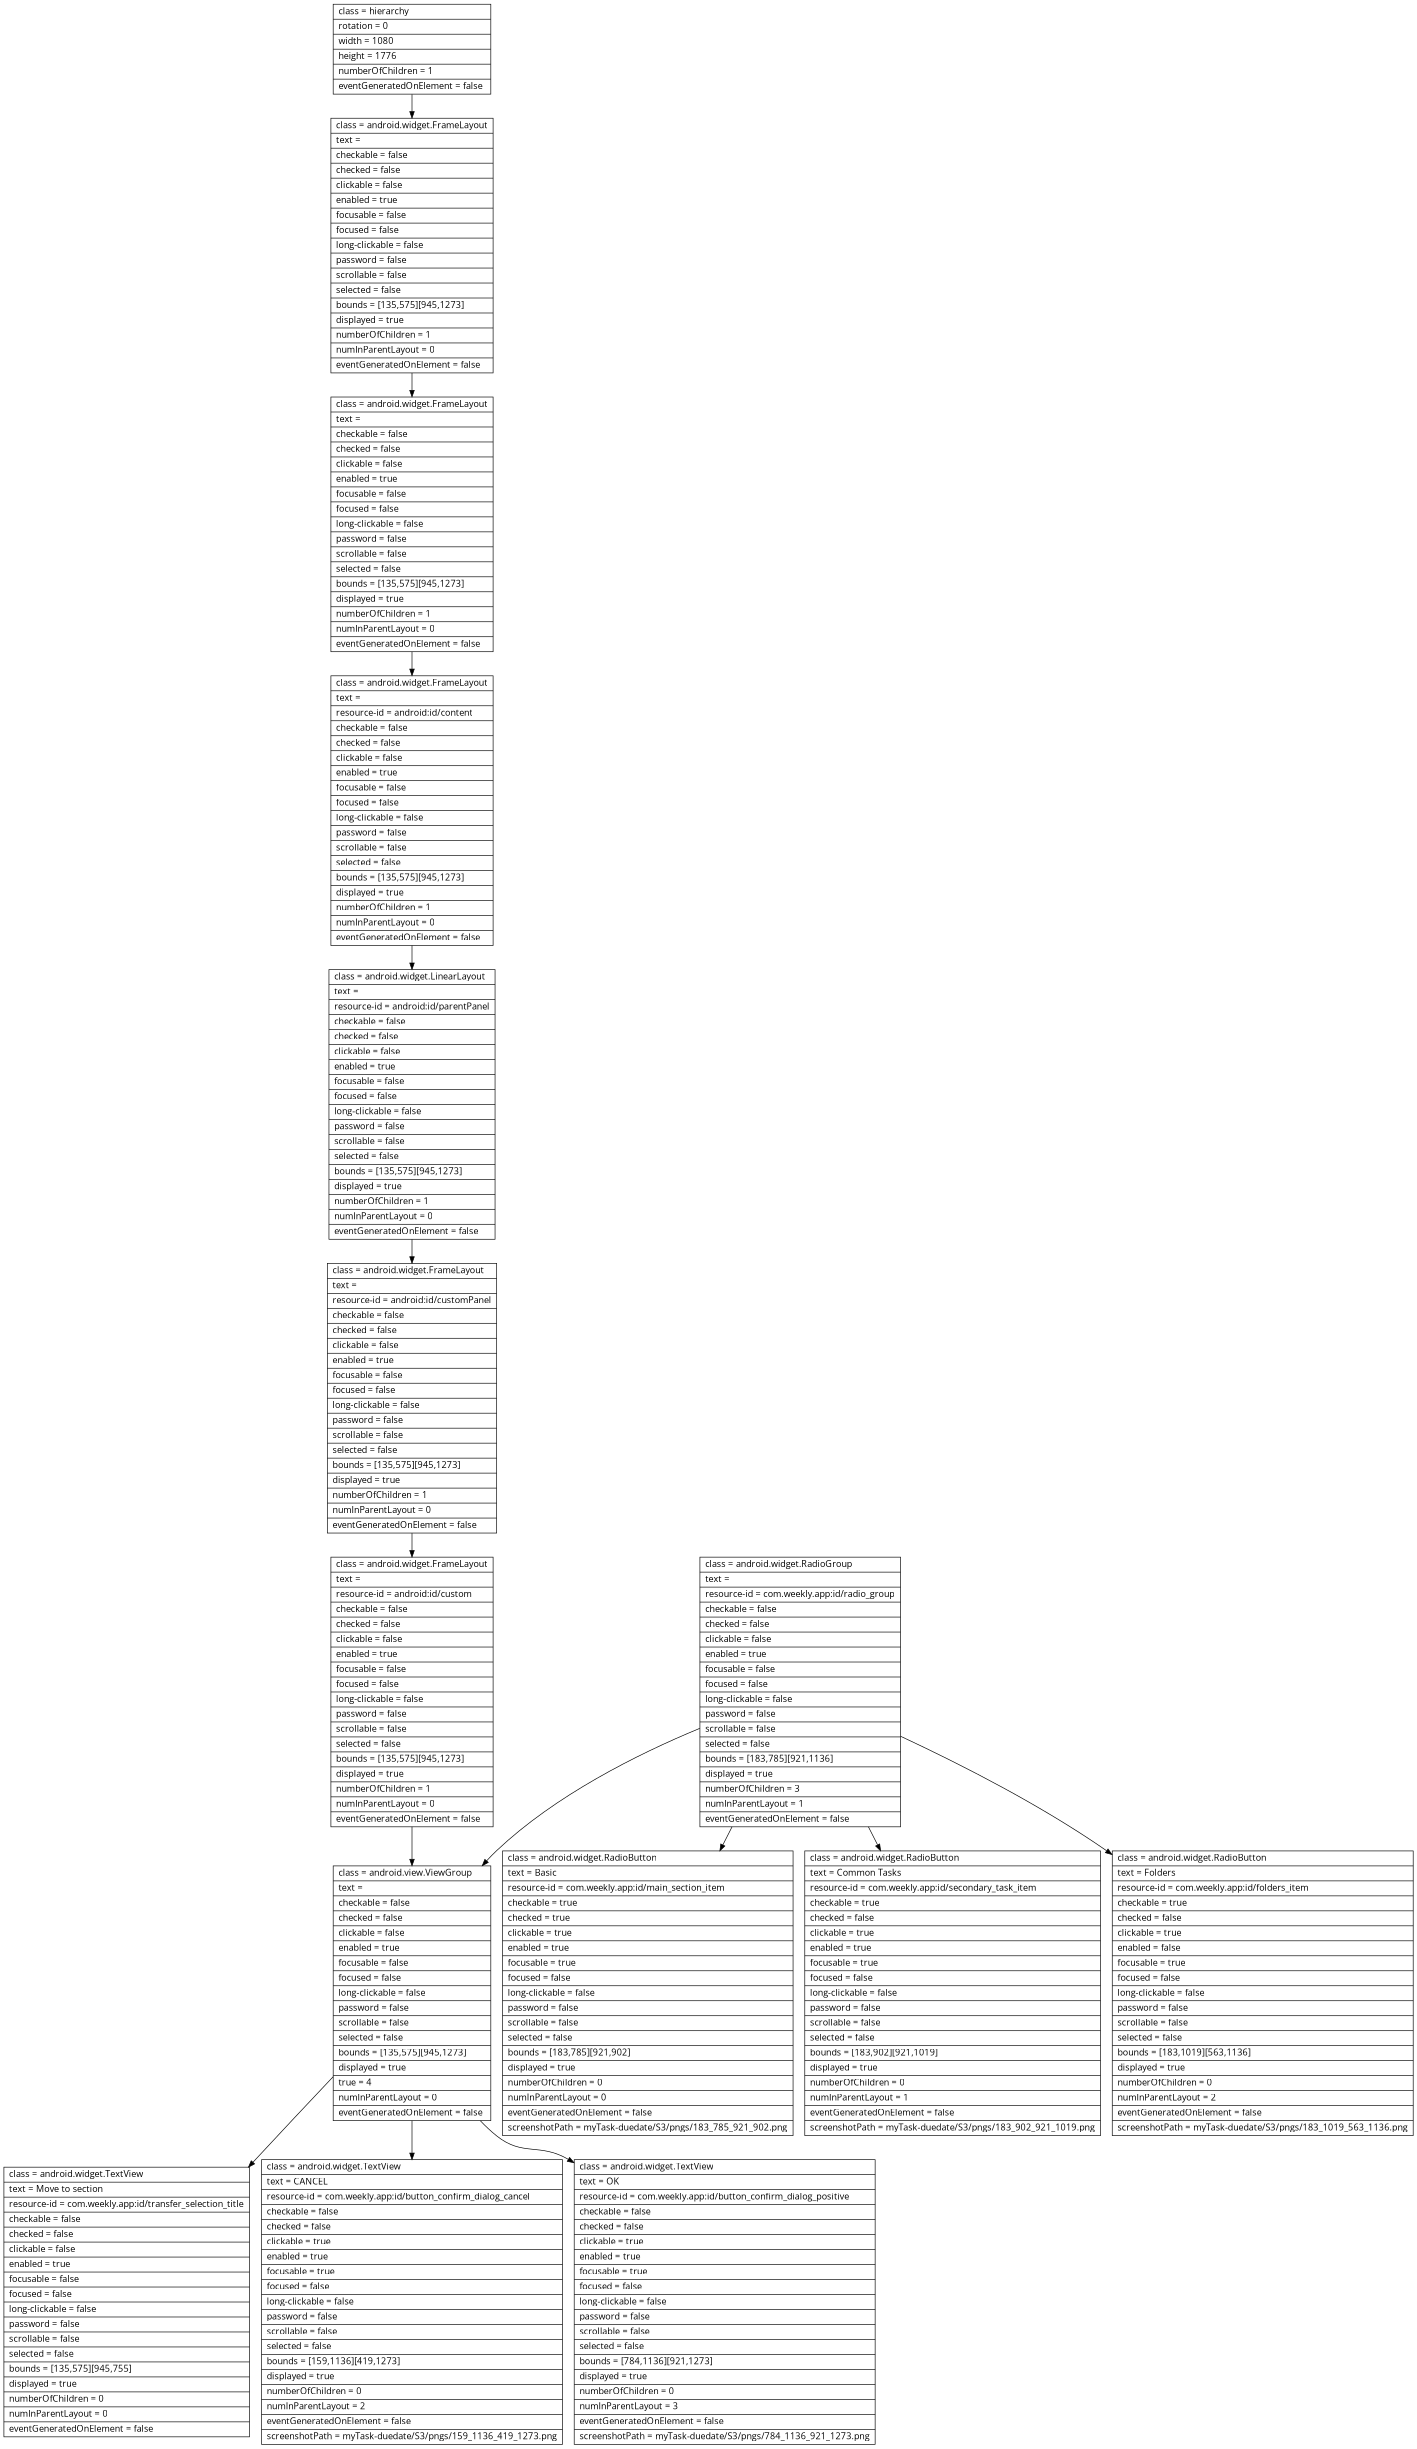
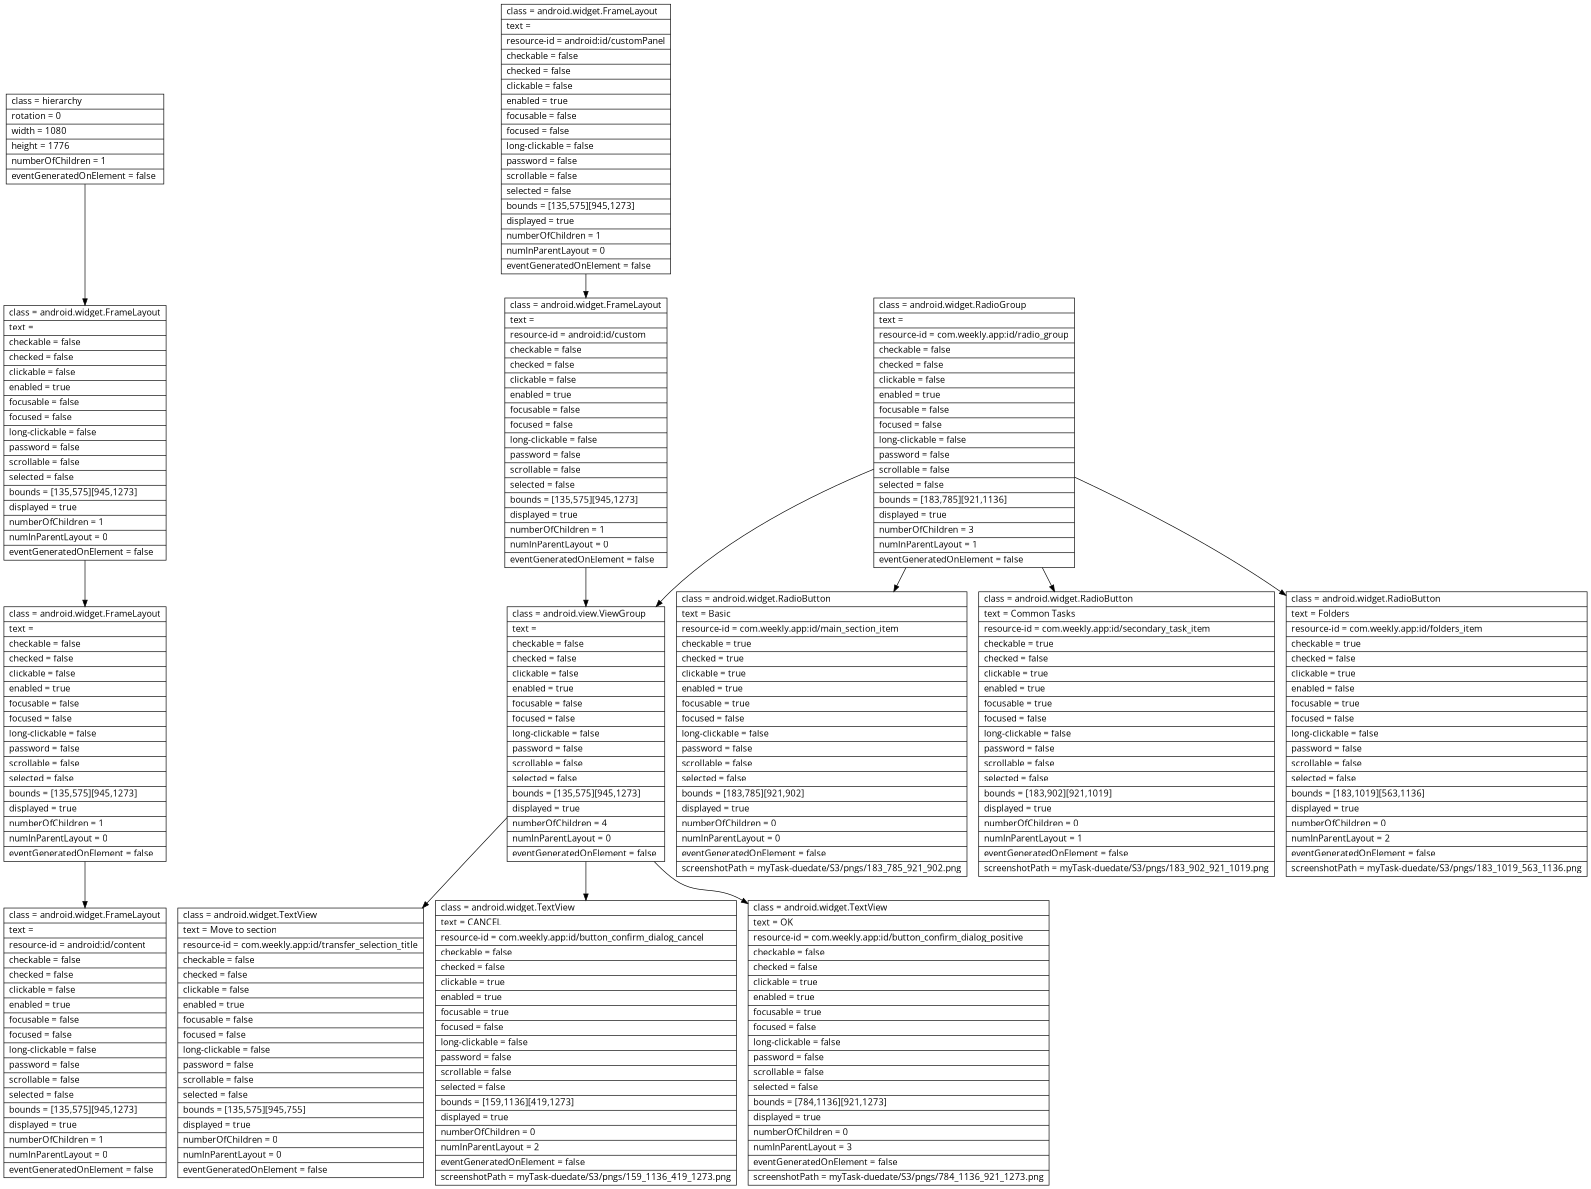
(412, 1104) -> none
(355, 2083) -> (560, 824)
